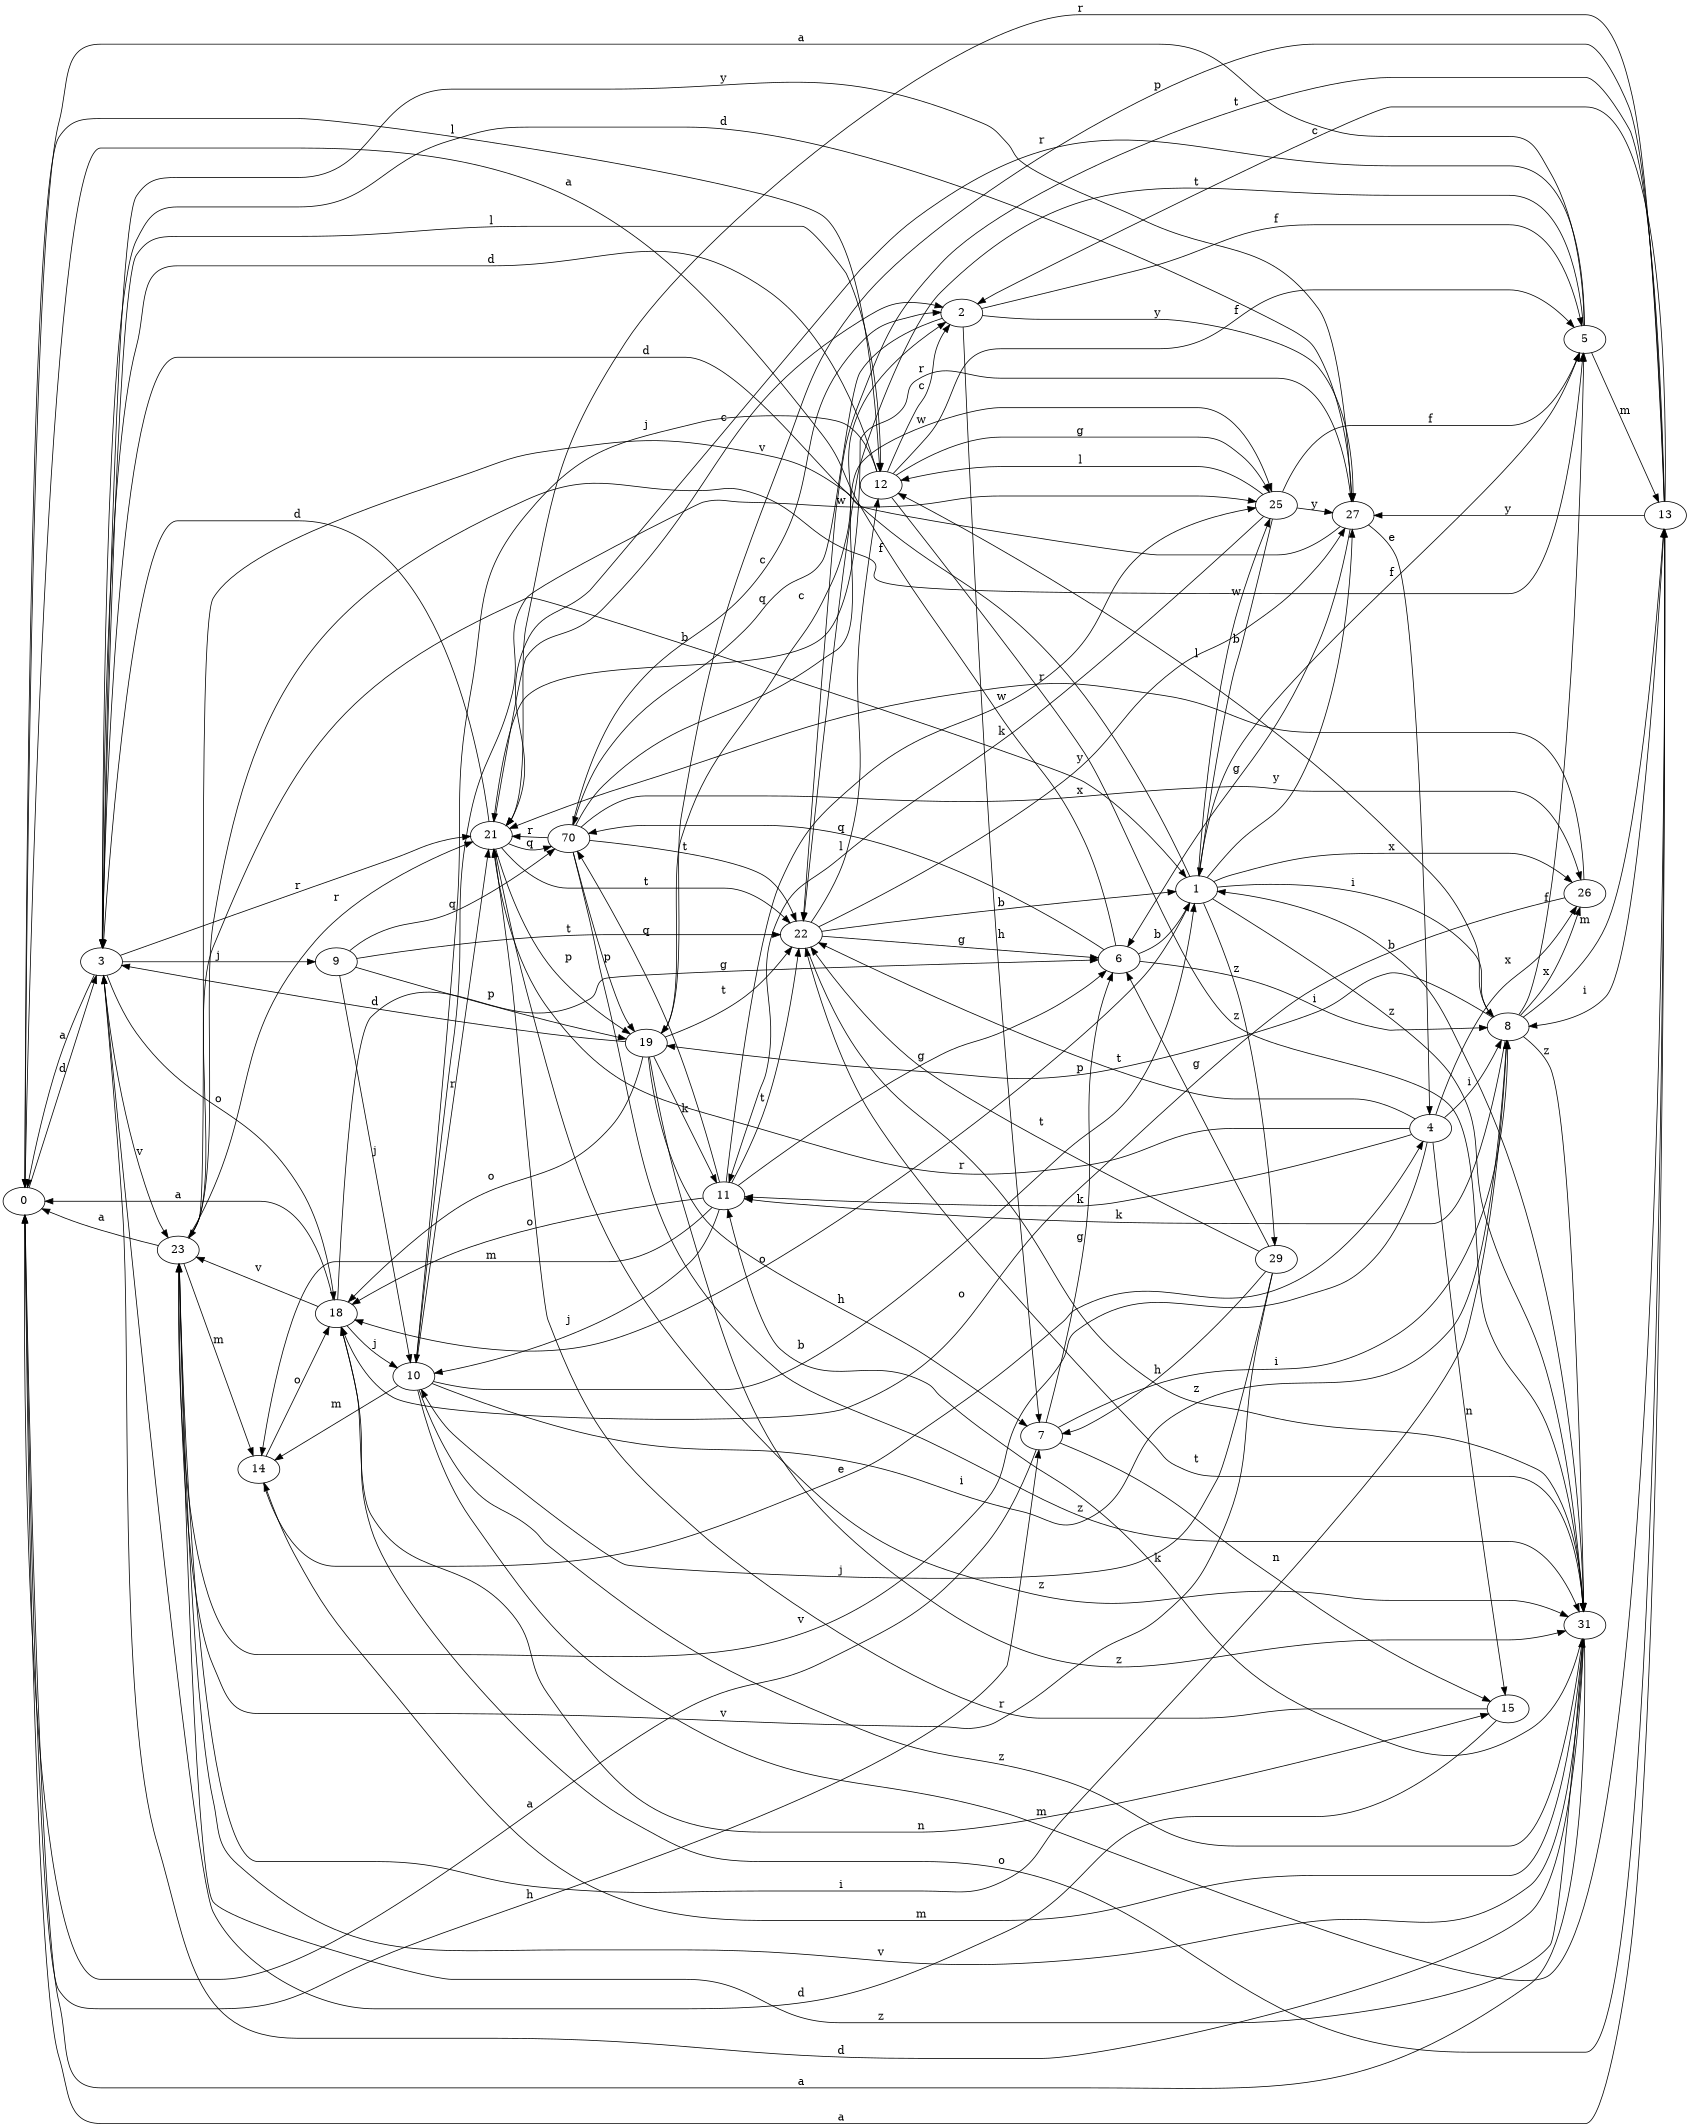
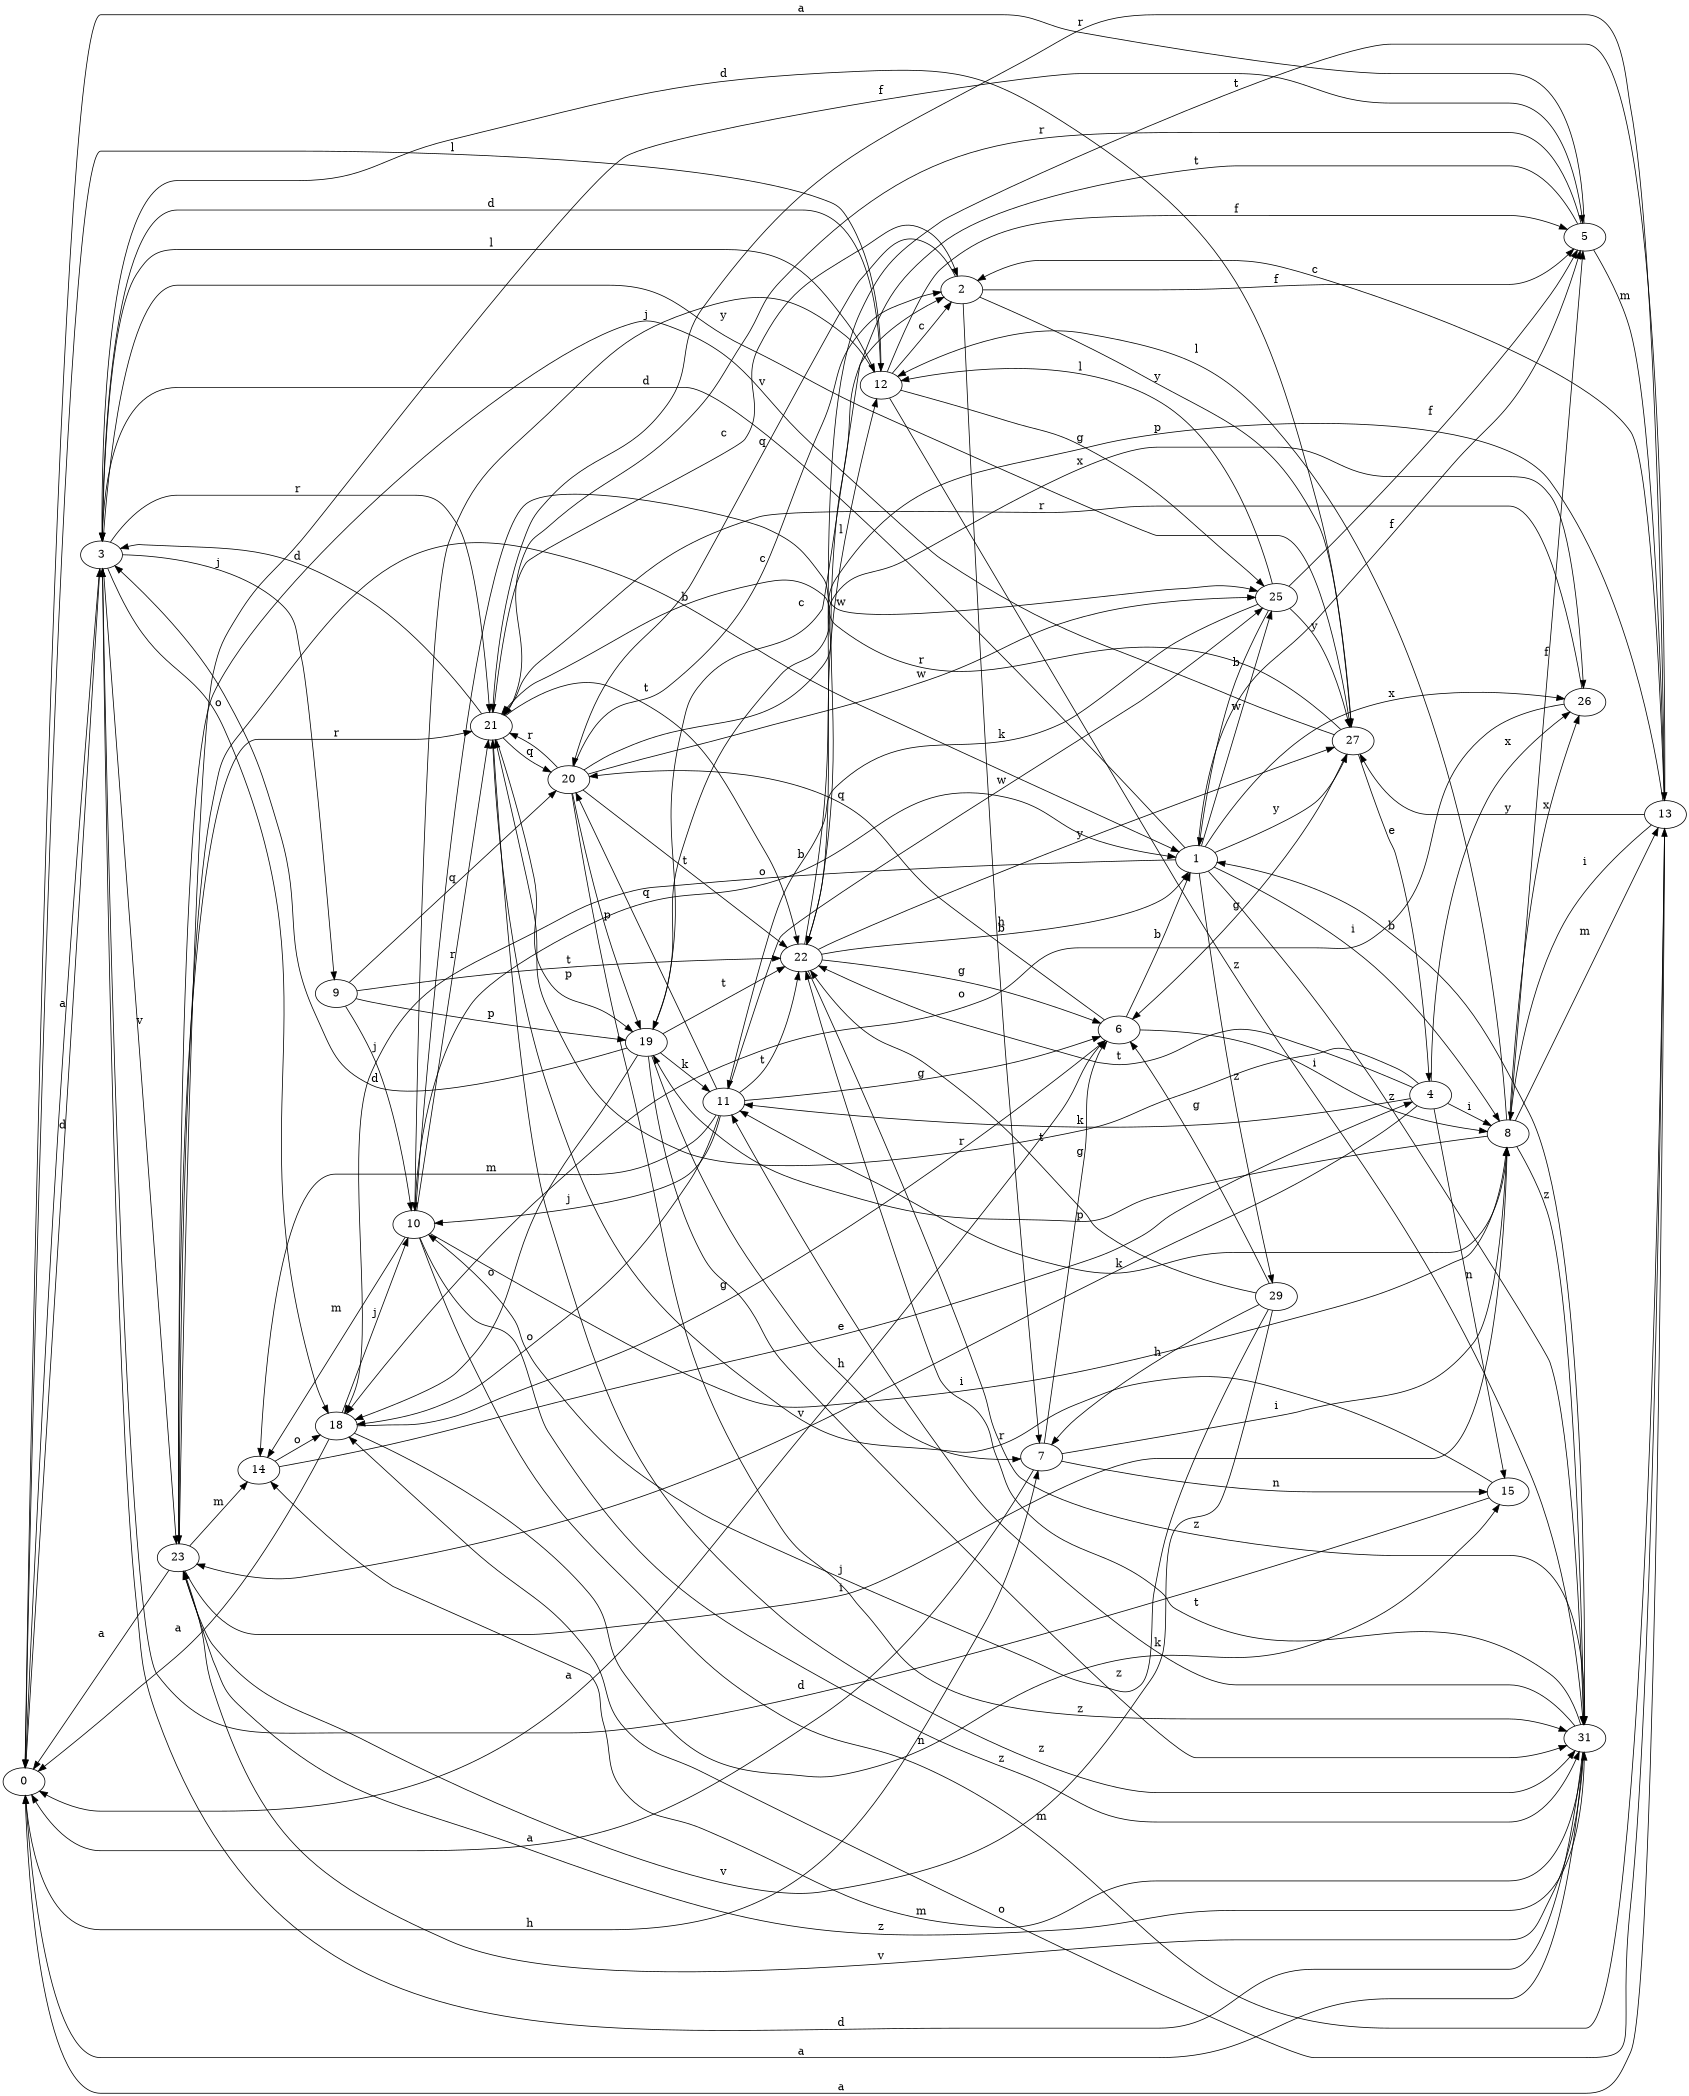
(569, 839) -> (569, 780)
(261, 1283) -> none
